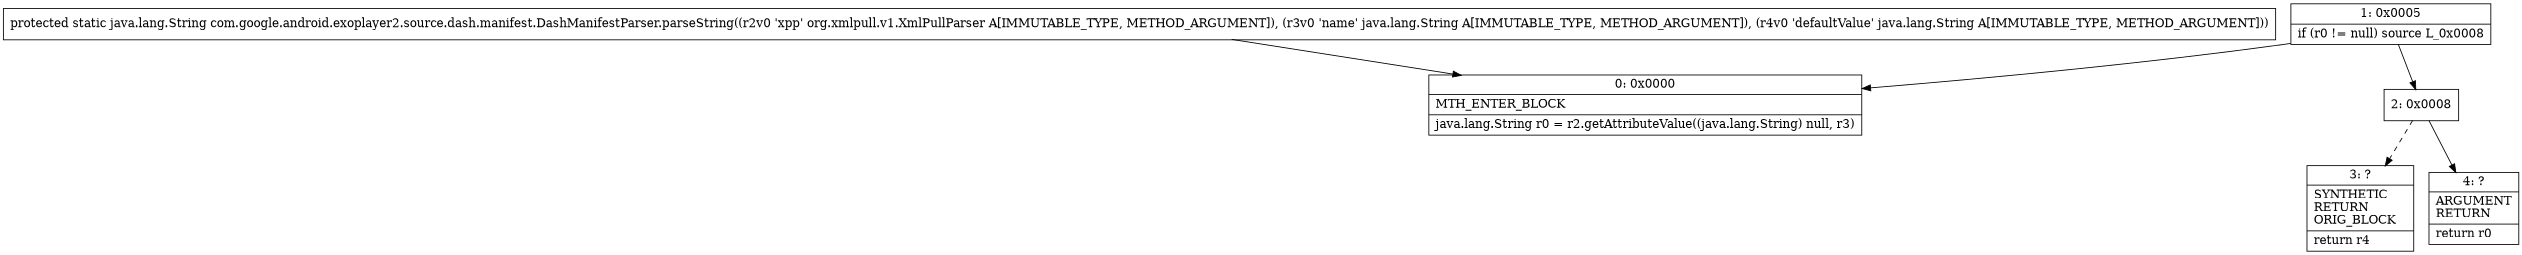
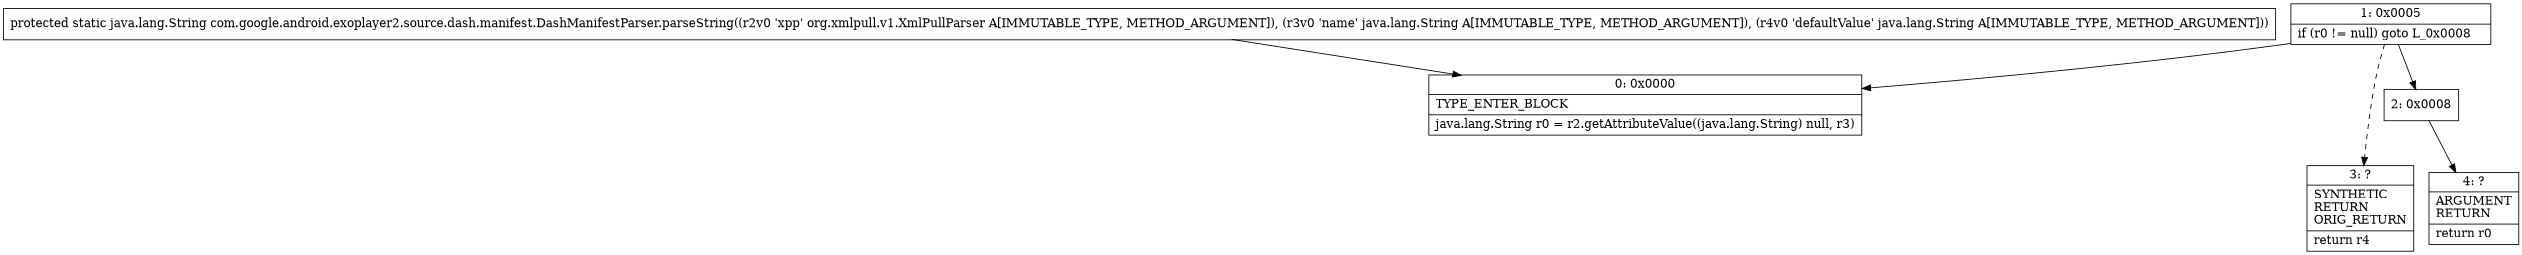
(2391, 34) -> (2385, 34)
(1501, 104) -> (1502, 104)
(2401, 139) -> (2372, 100)
(2355, 220) -> (2360, 220)
